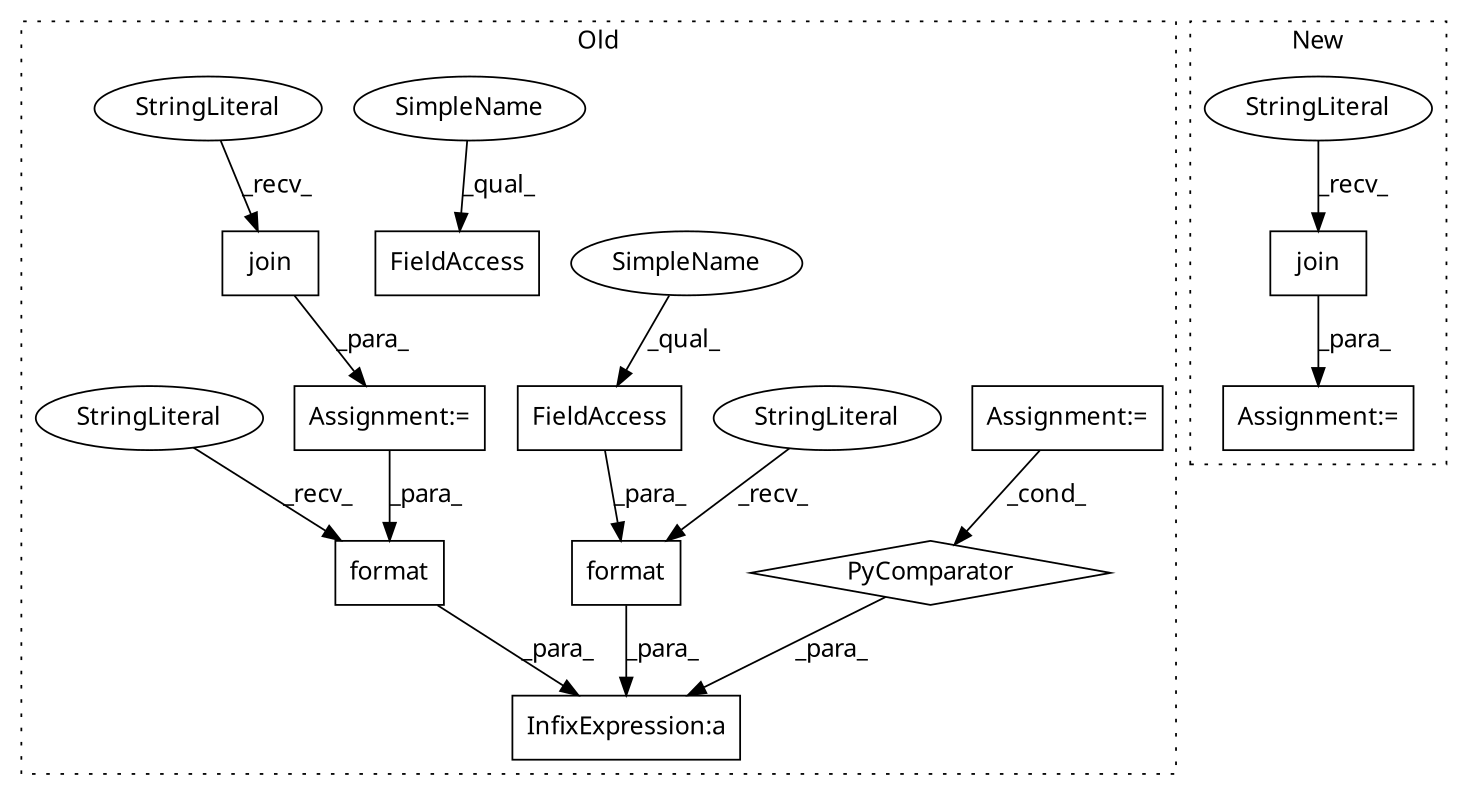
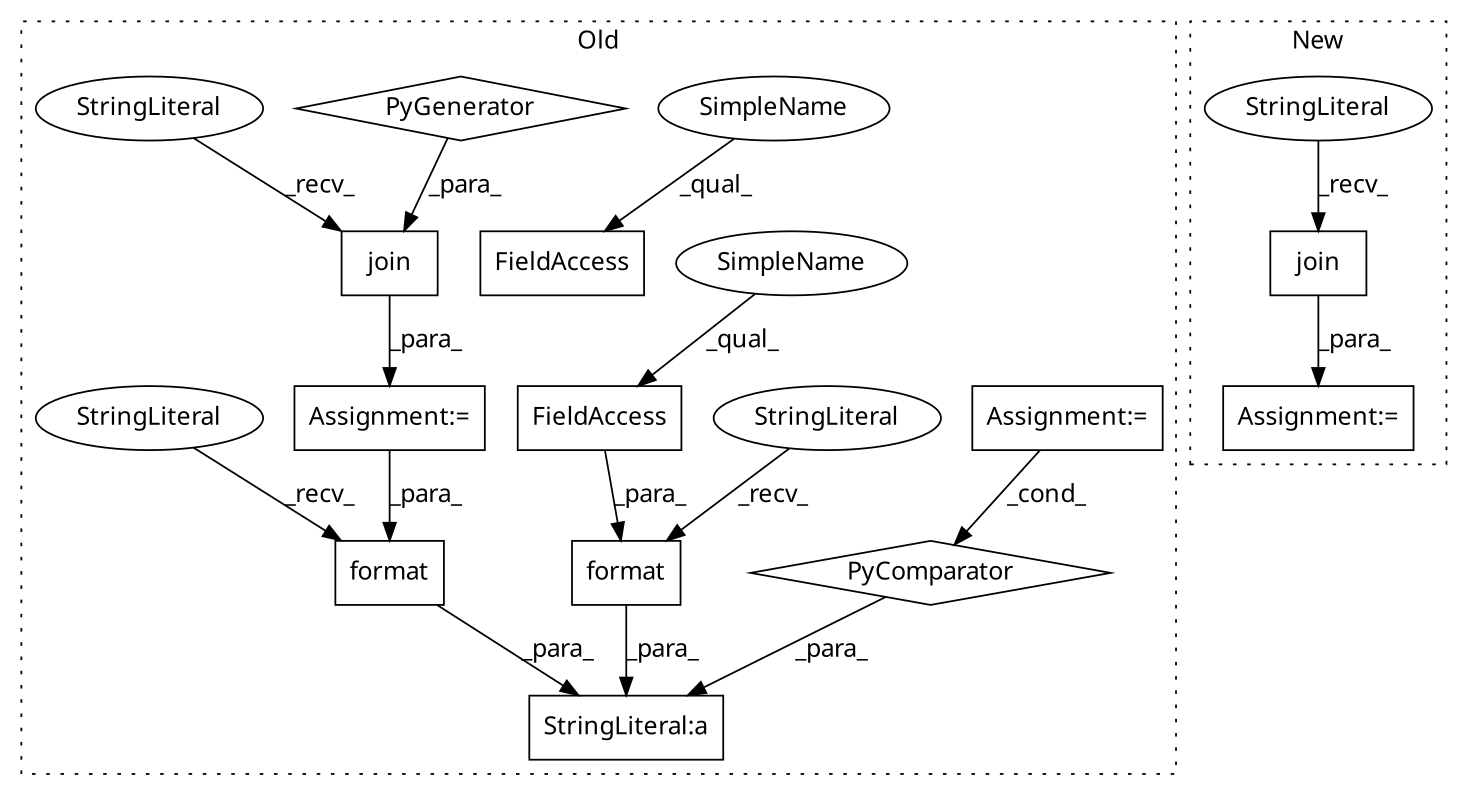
none -> (461, 109)
(626, 728) -> (626, 728)
